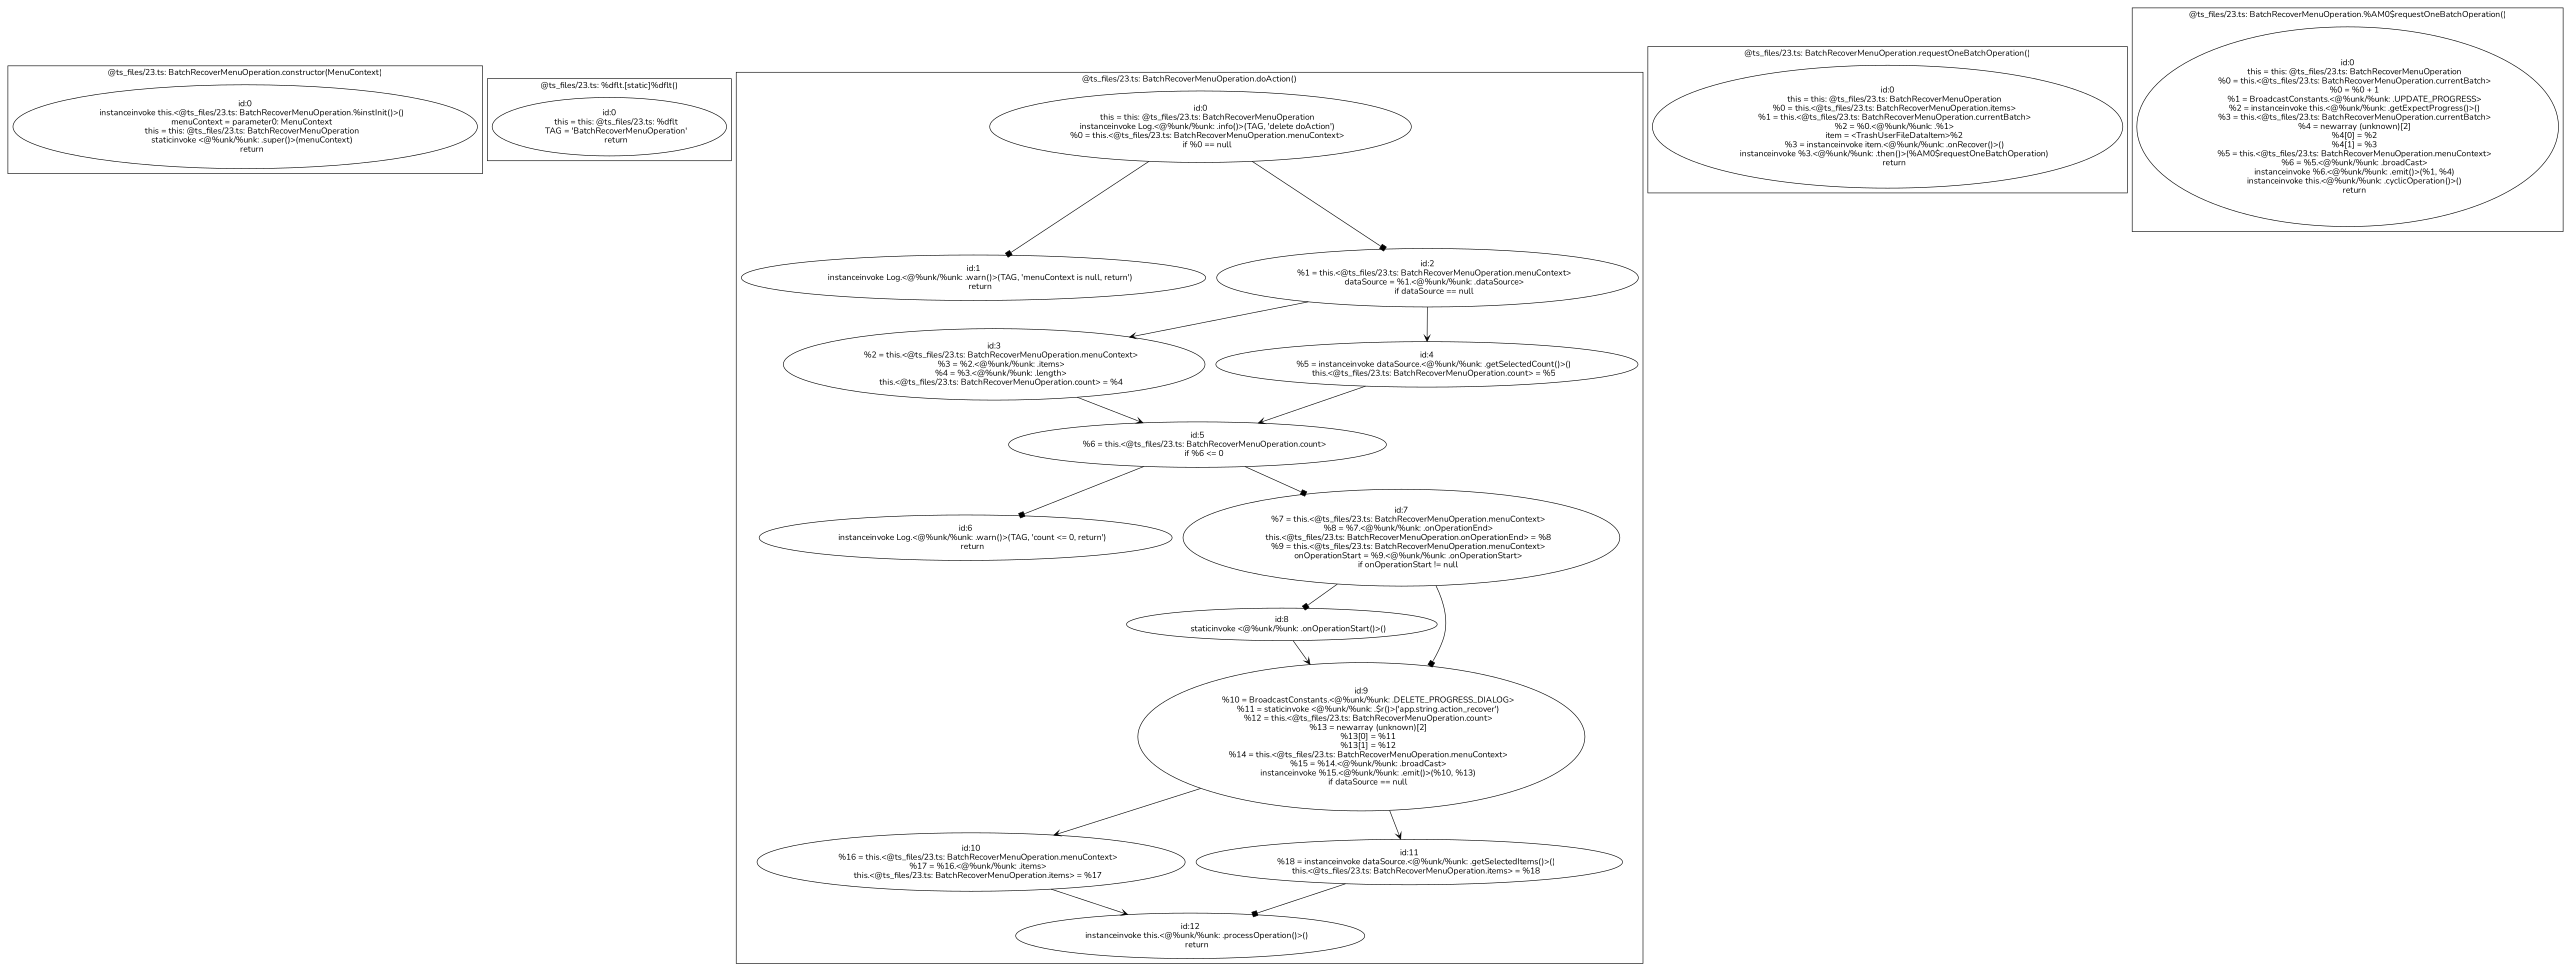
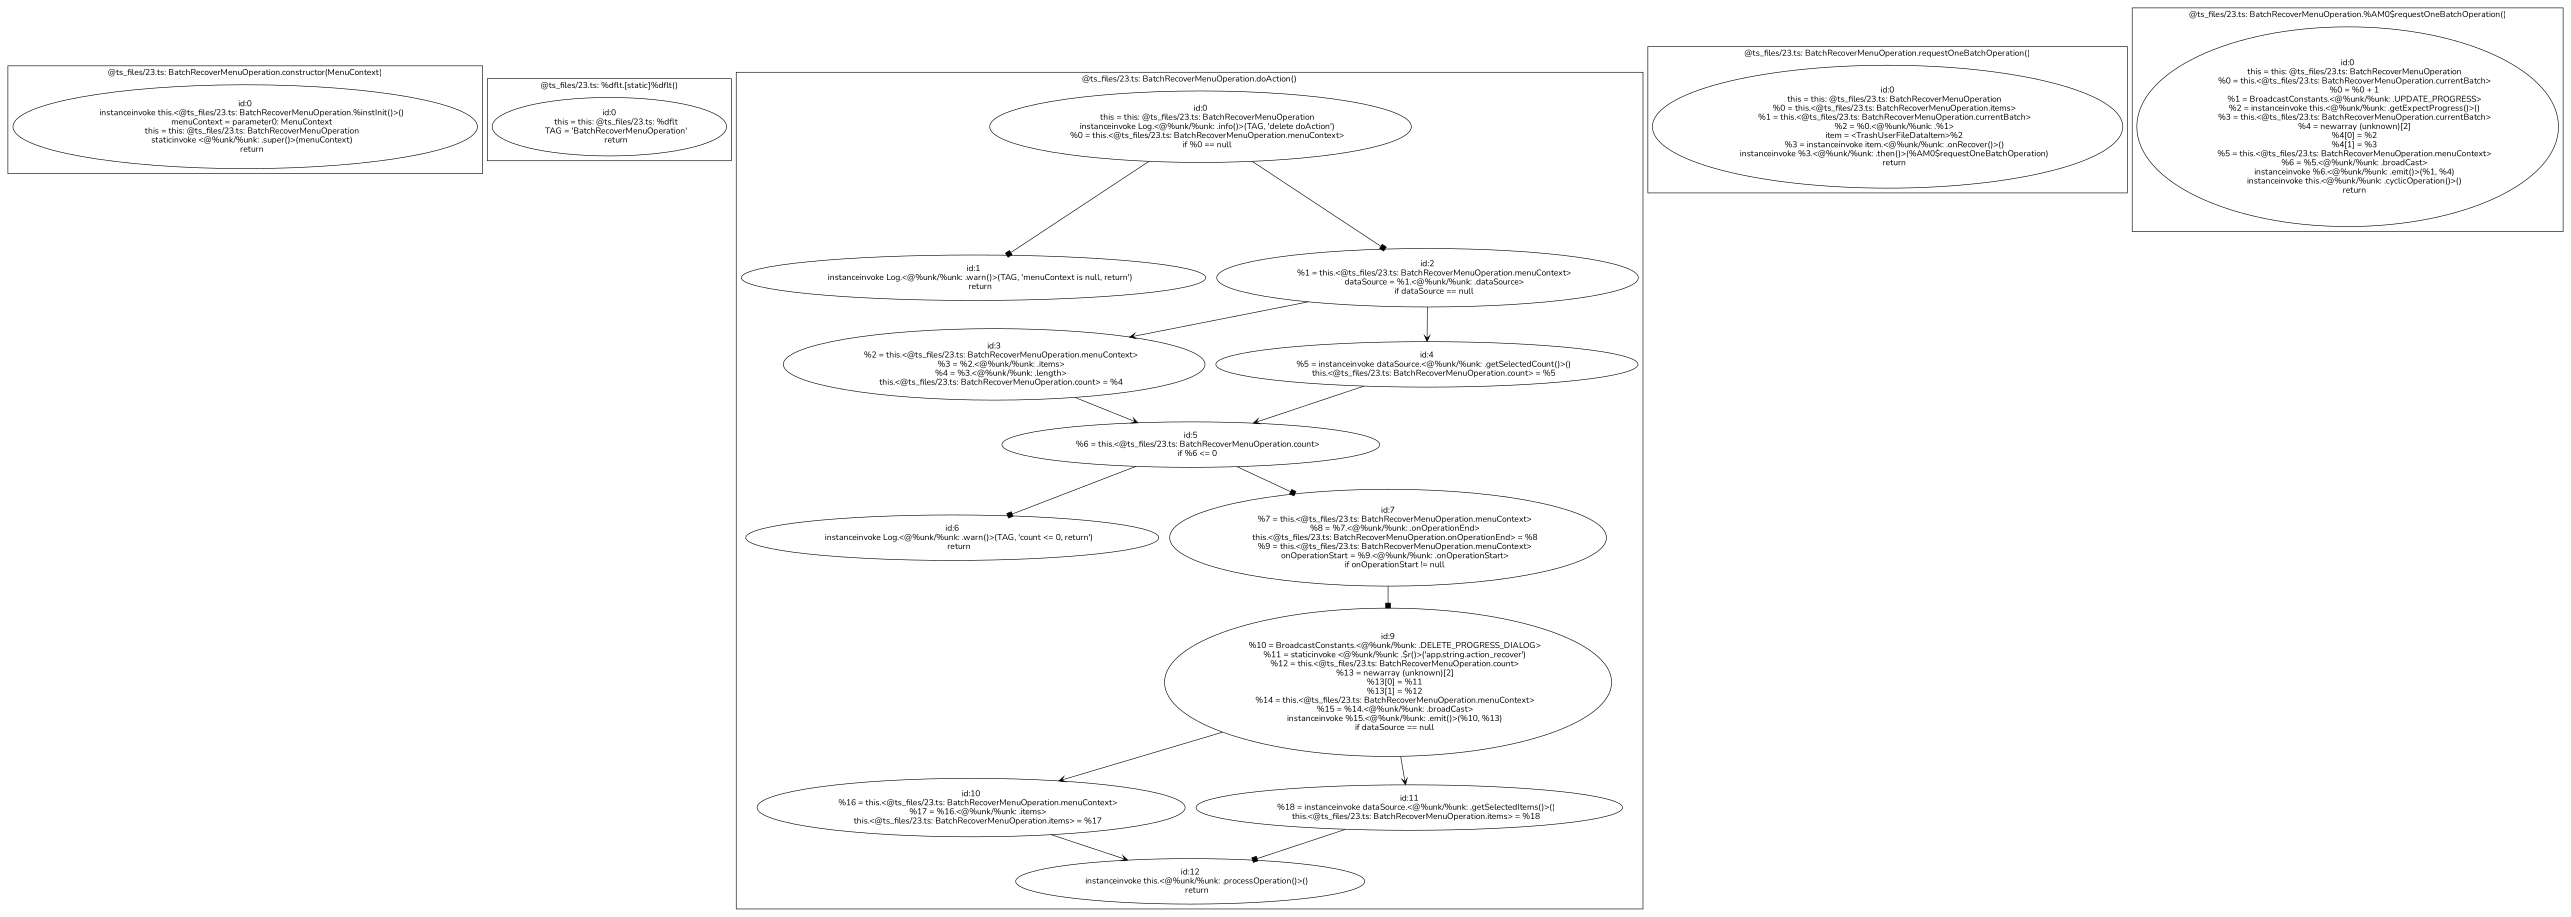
(1282, 624) -> none
